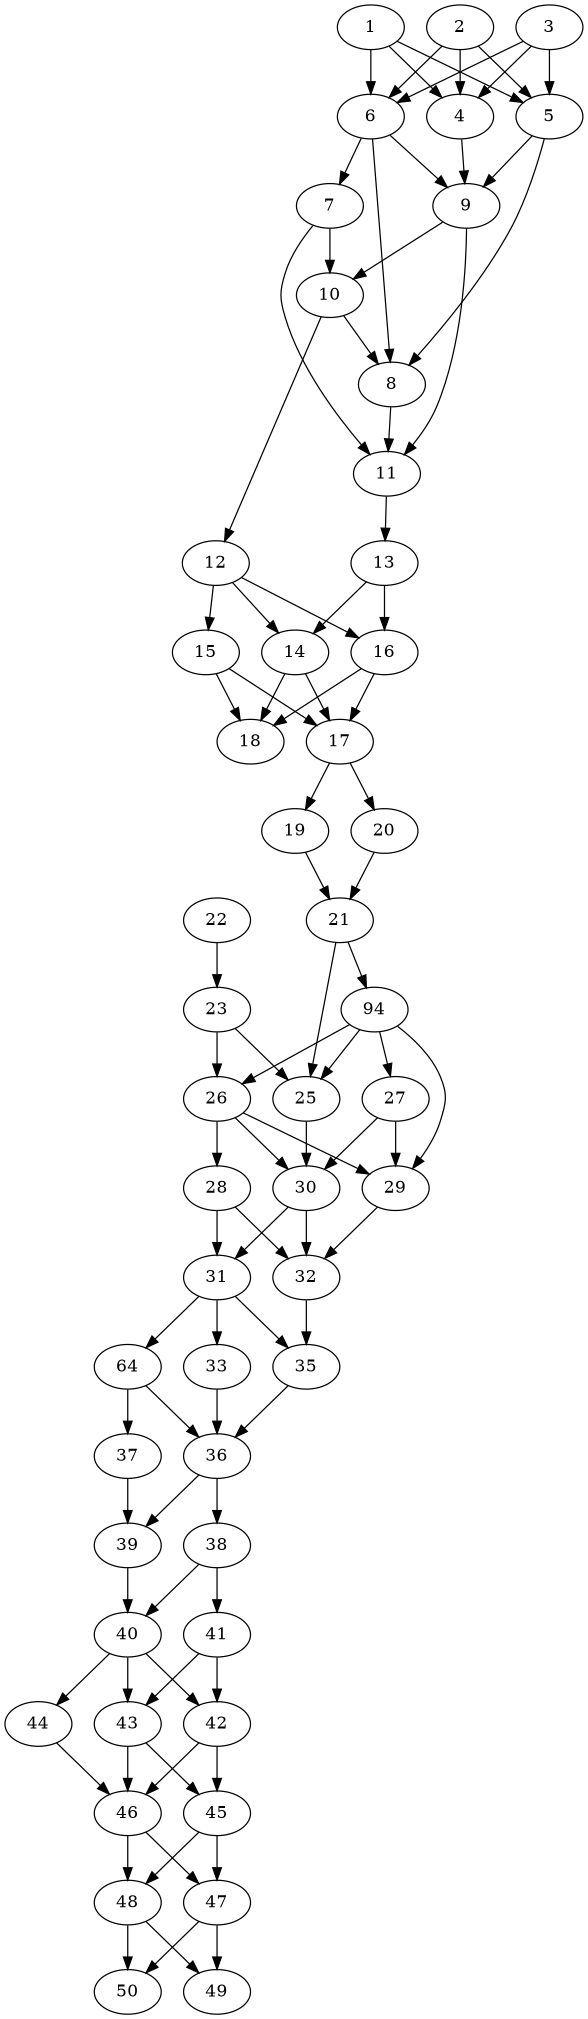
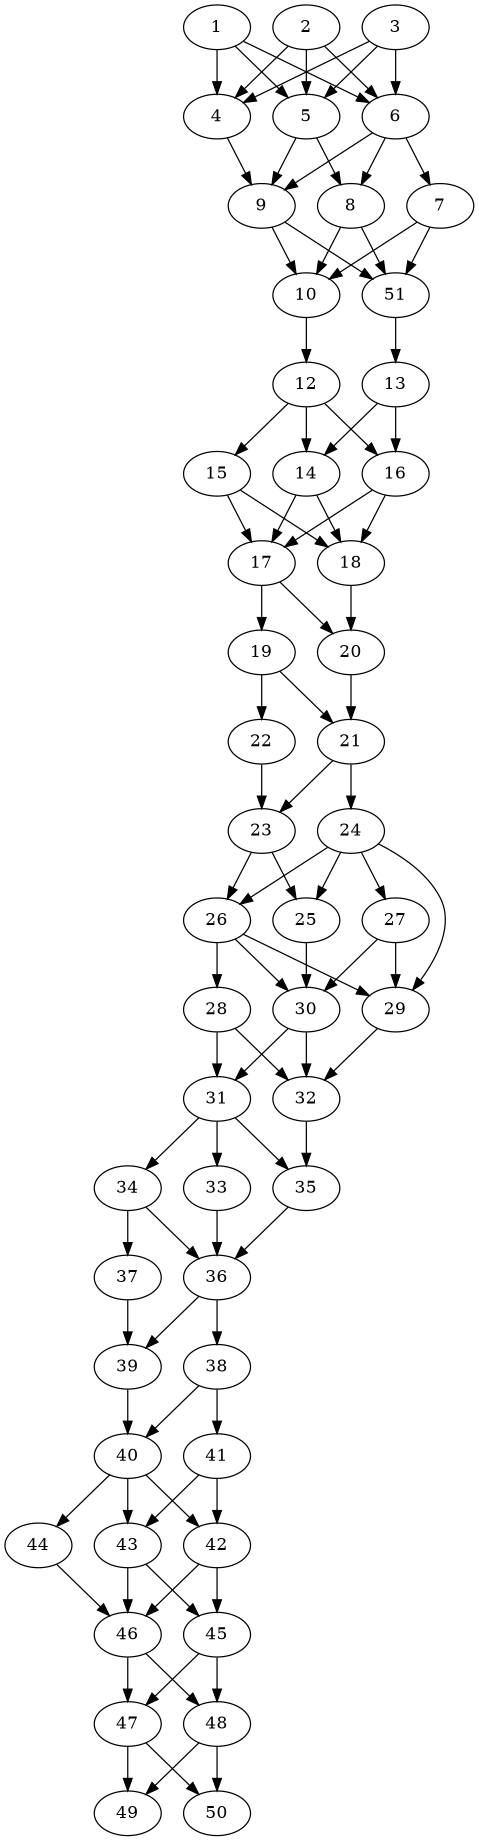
(357, 335) -> (332, 243)
(387, 474) -> (396, 295)
none -> (351, 602)
none -> (262, 691)
(324, 1003) -> (311, 782)
(375, 1010) -> (351, 831)
(128, 1367) -> (128, 1188)
